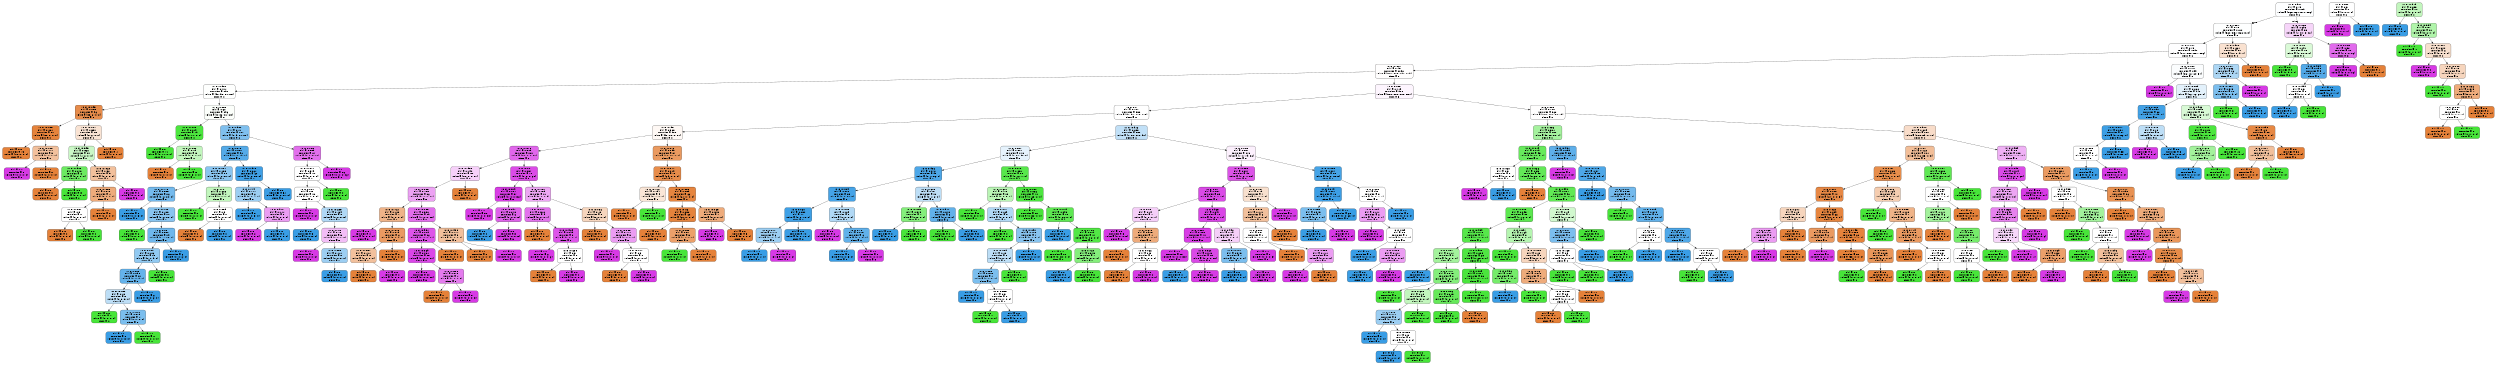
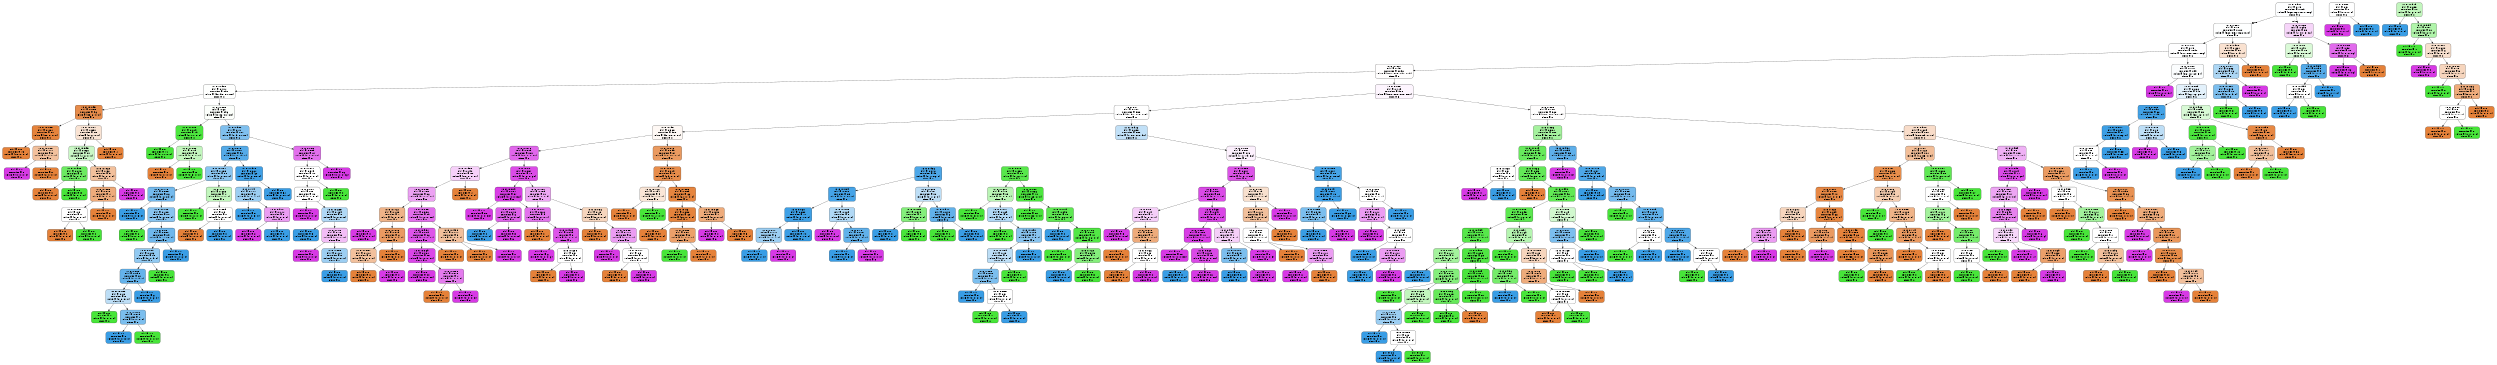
(1015, 153) -> none
(509, 204) -> (522, 204)
(798, 215) -> (798, 215)
